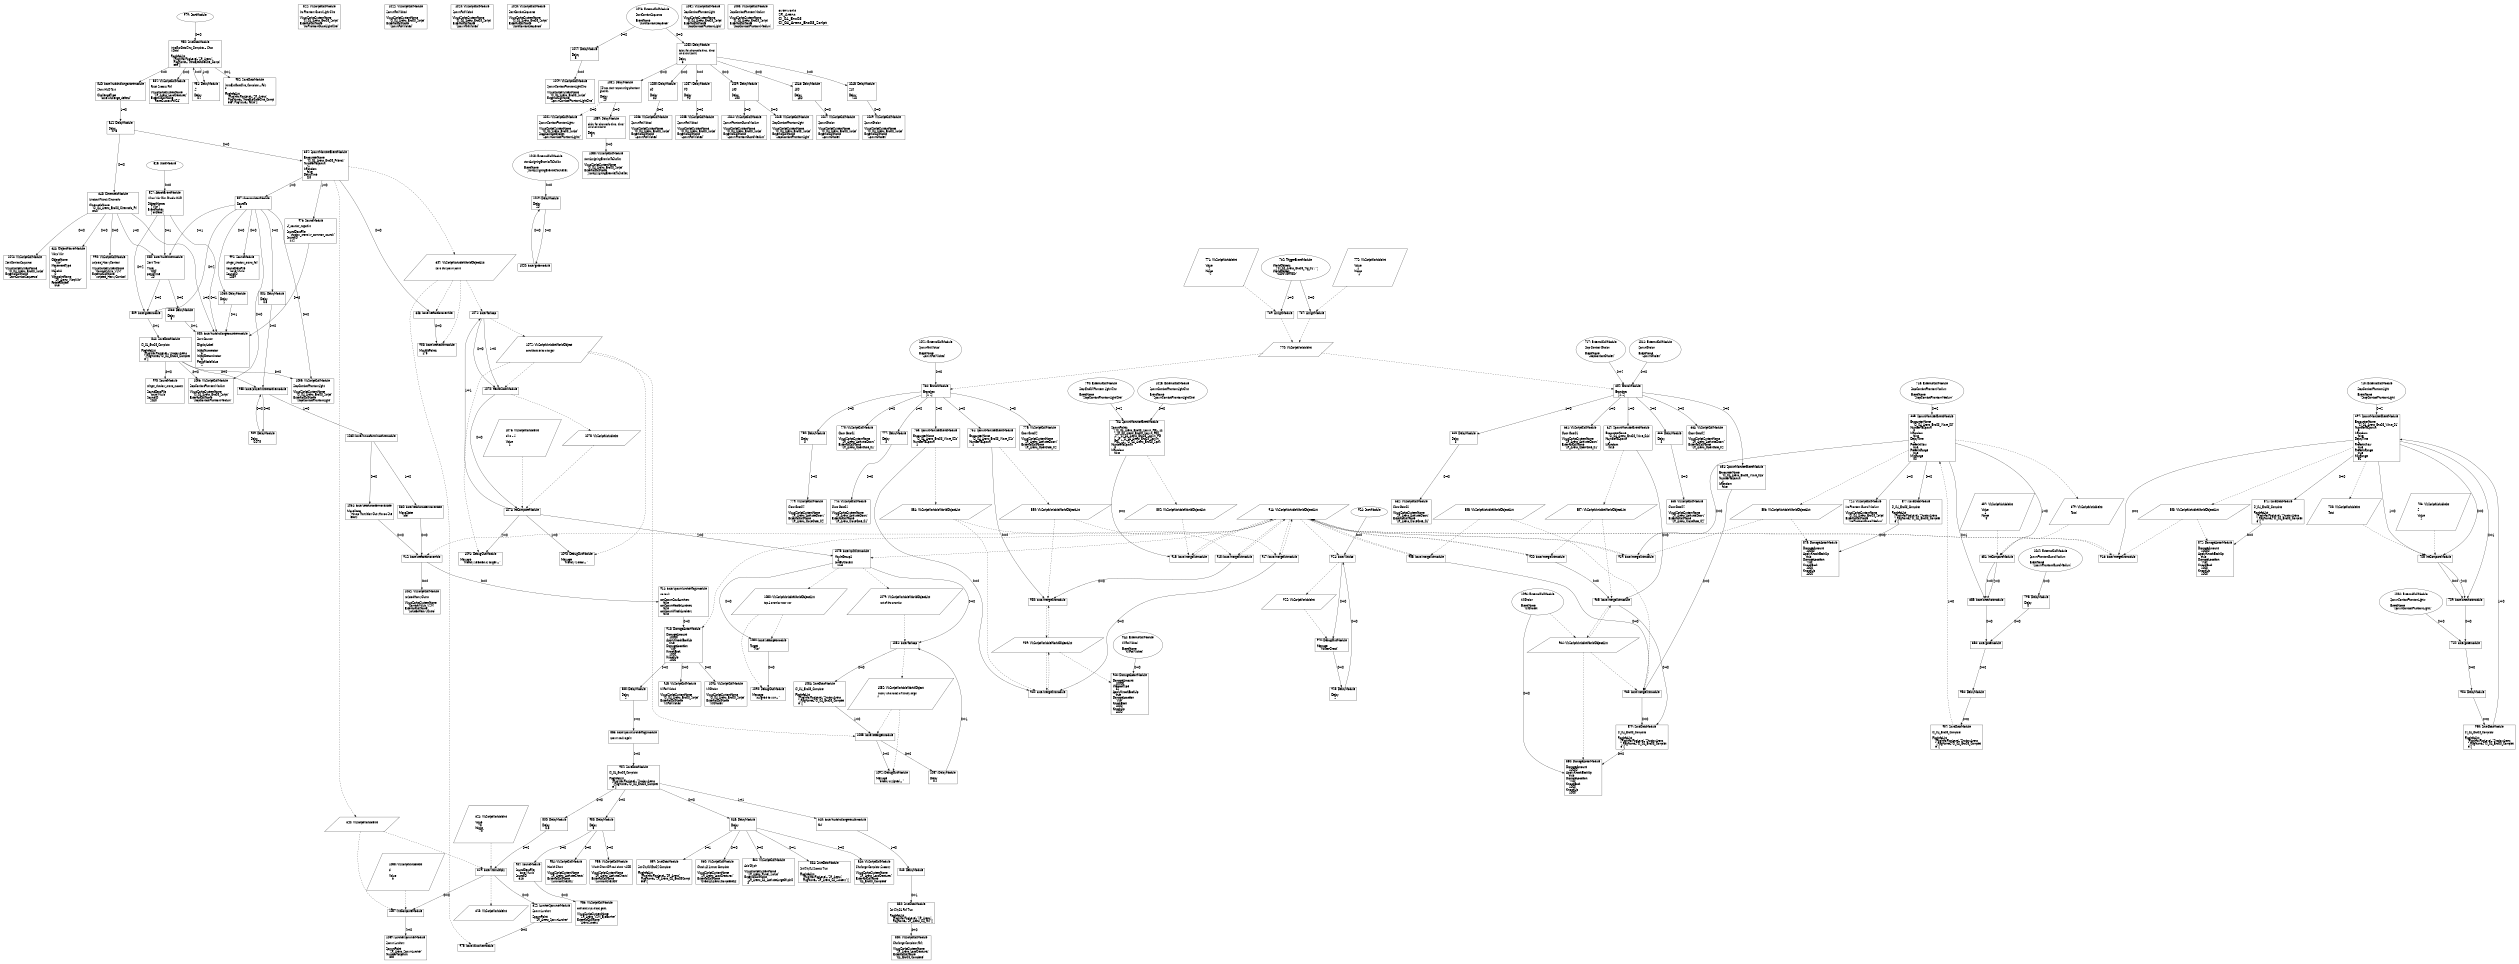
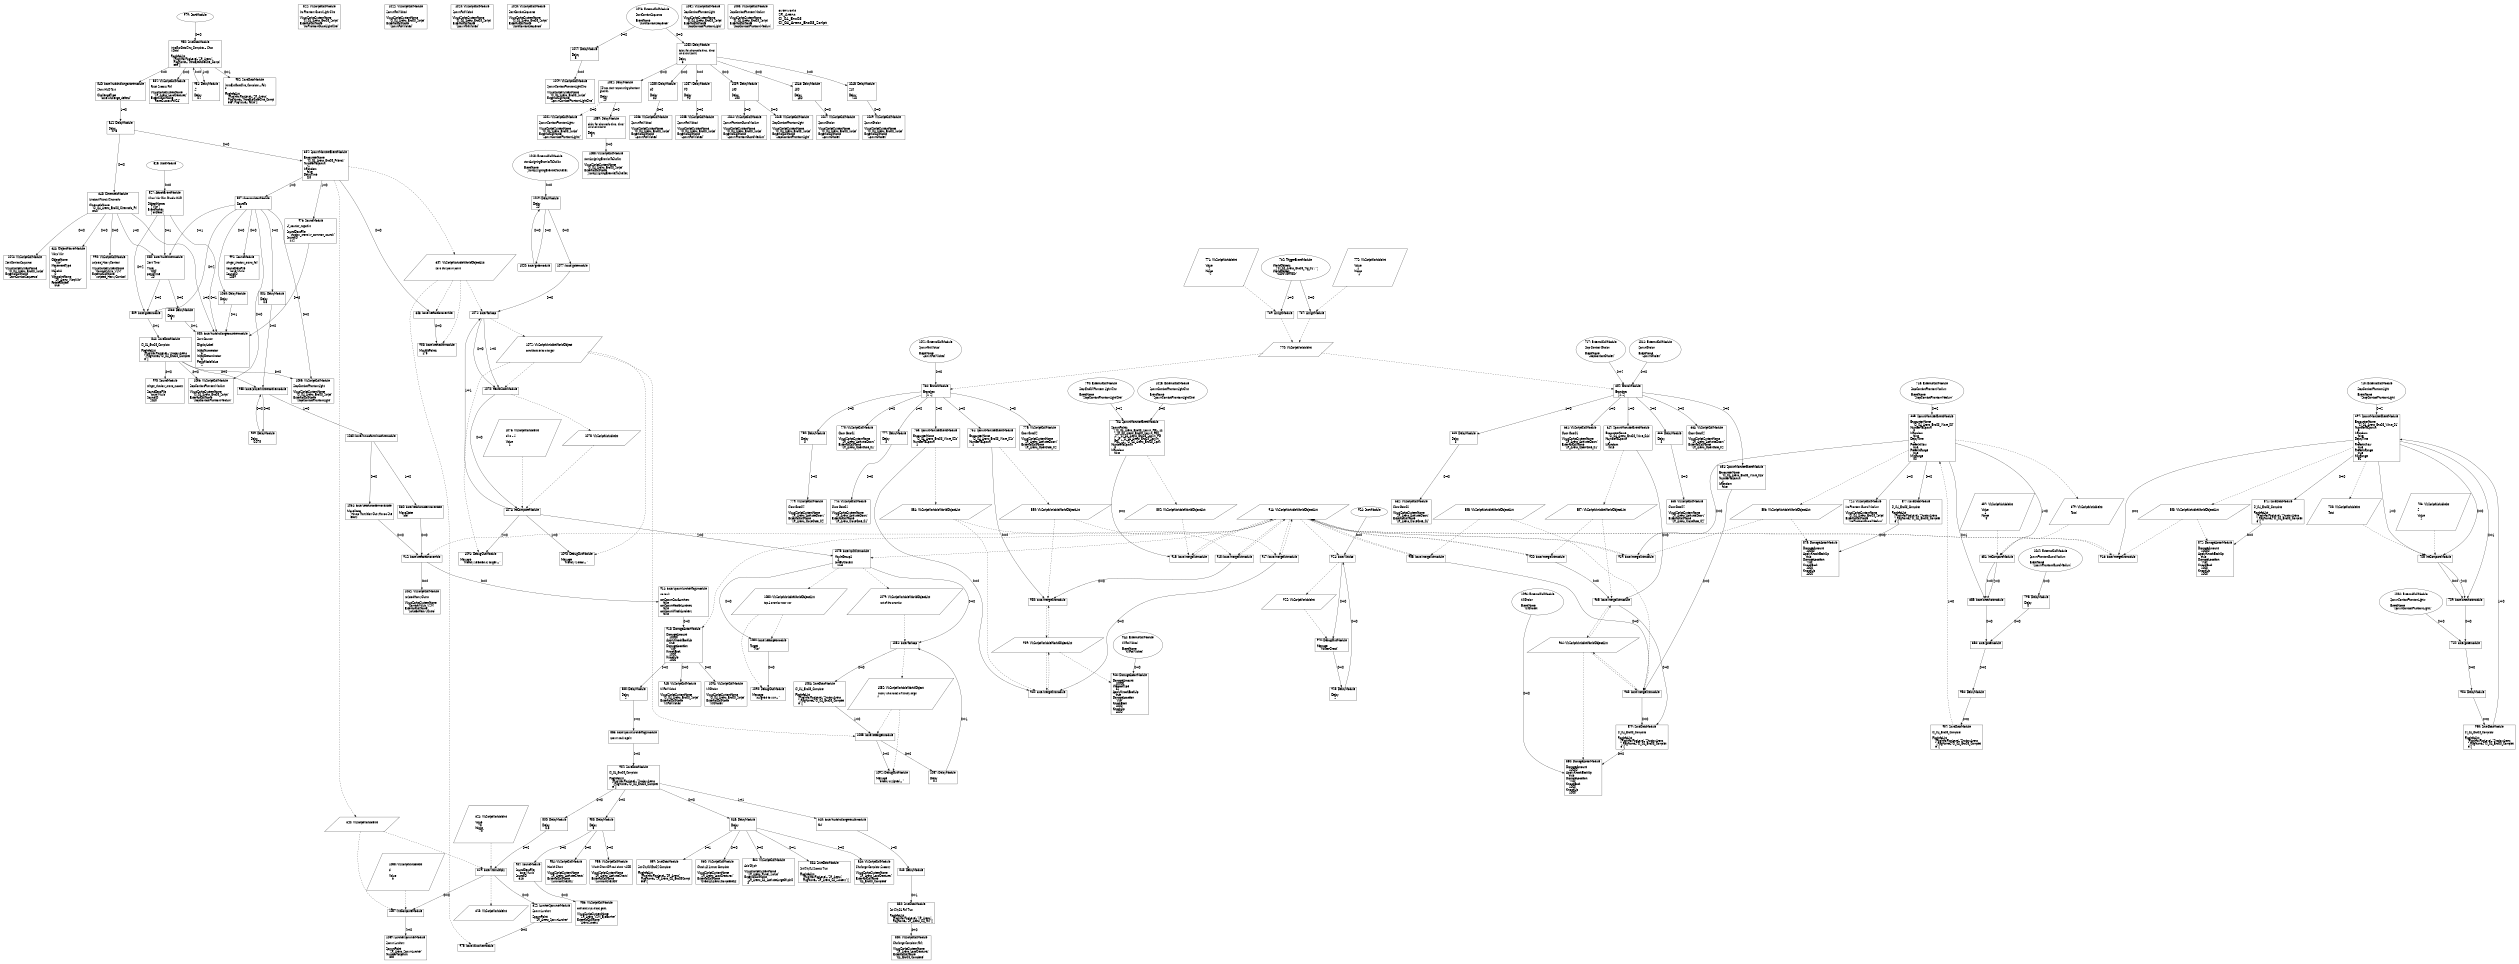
(552, 134) -> (550, 134)
none -> (572, 267)
(1562, 625) -> (1617, 672)
